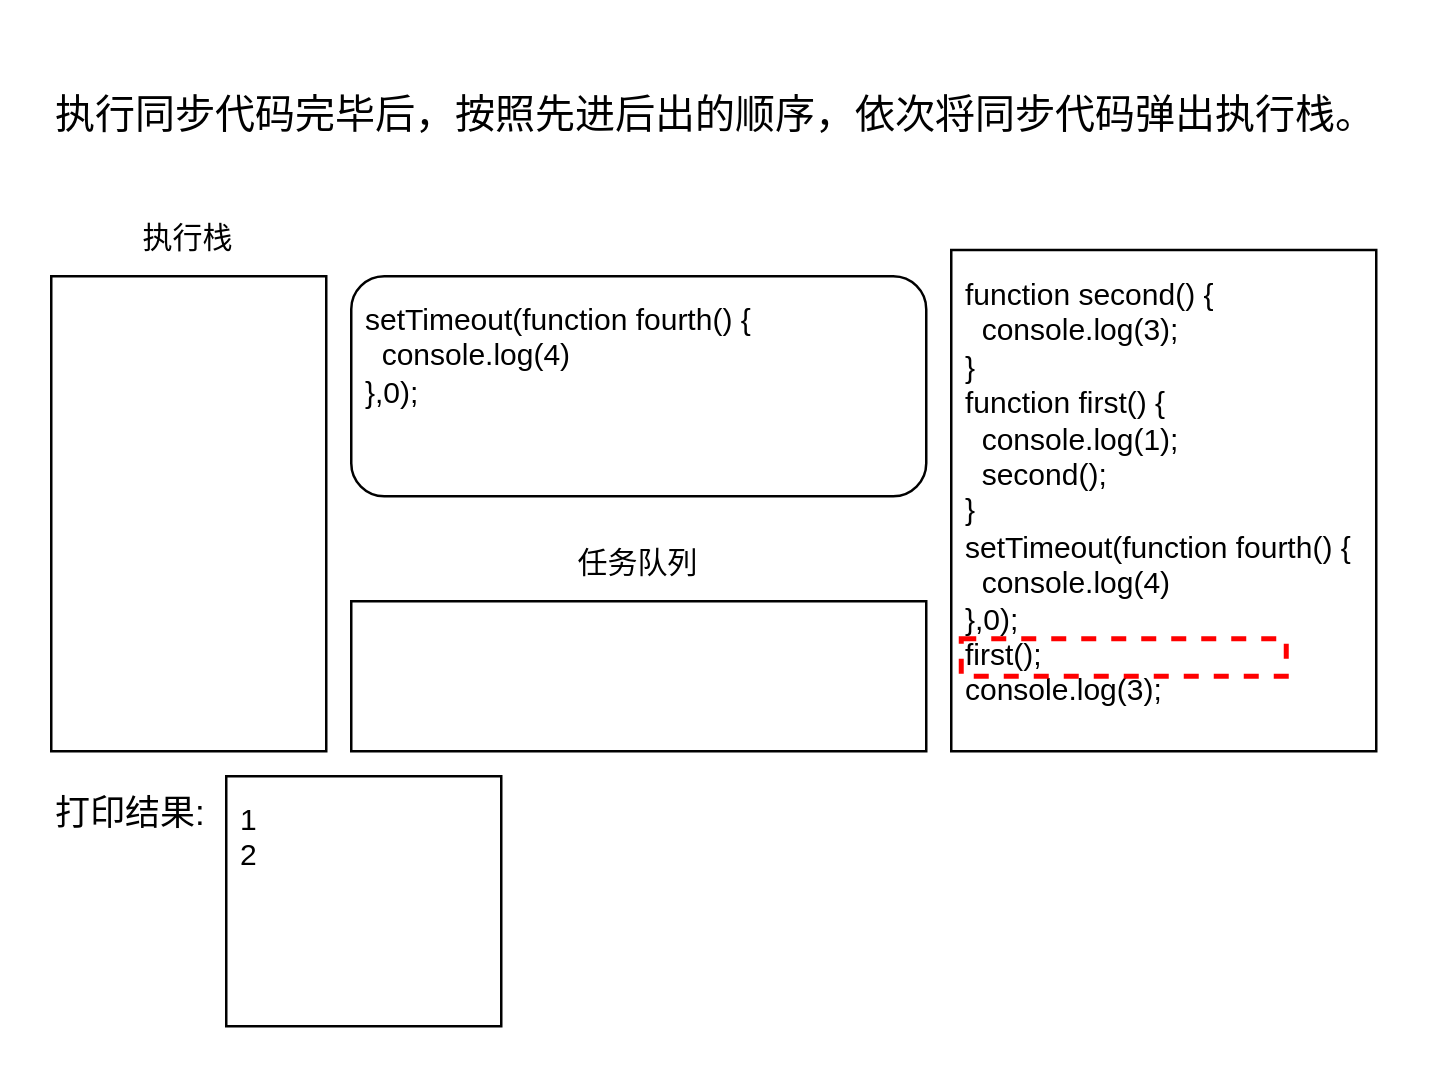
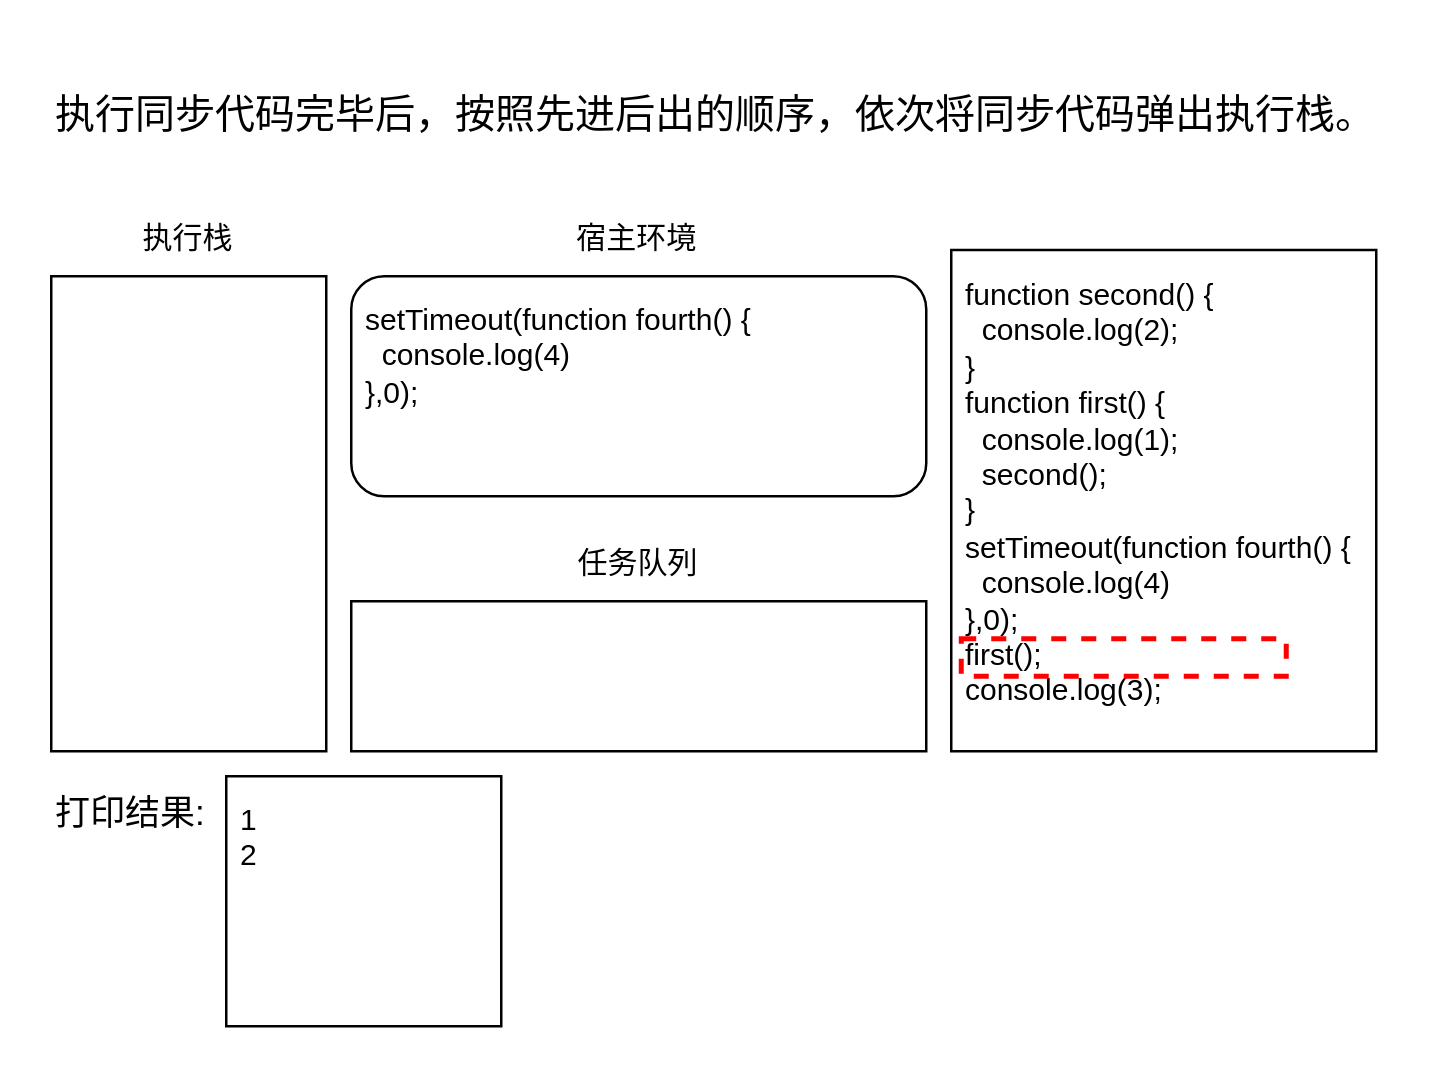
none -> (639, 239)
(1166, 513) -> (1166, 513)
